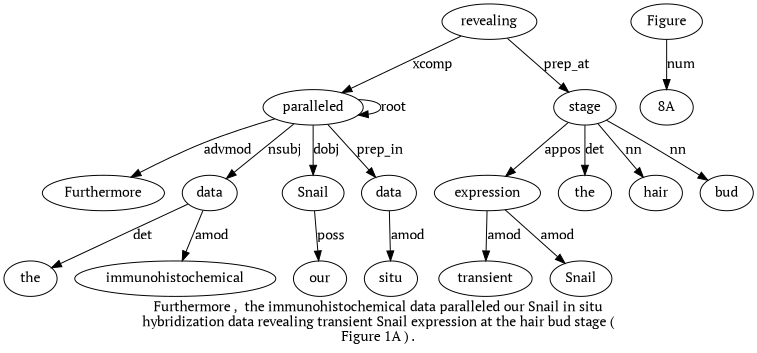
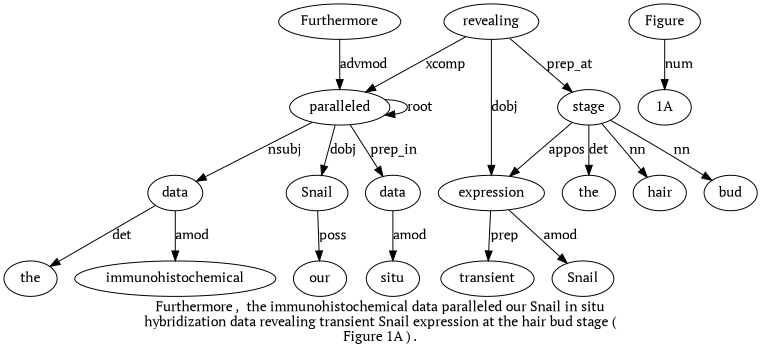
none -> (491, 102)
(667, 107) -> (665, 107)
(206, 142) -> (340, 60)
(504, 236) -> (505, 236)
